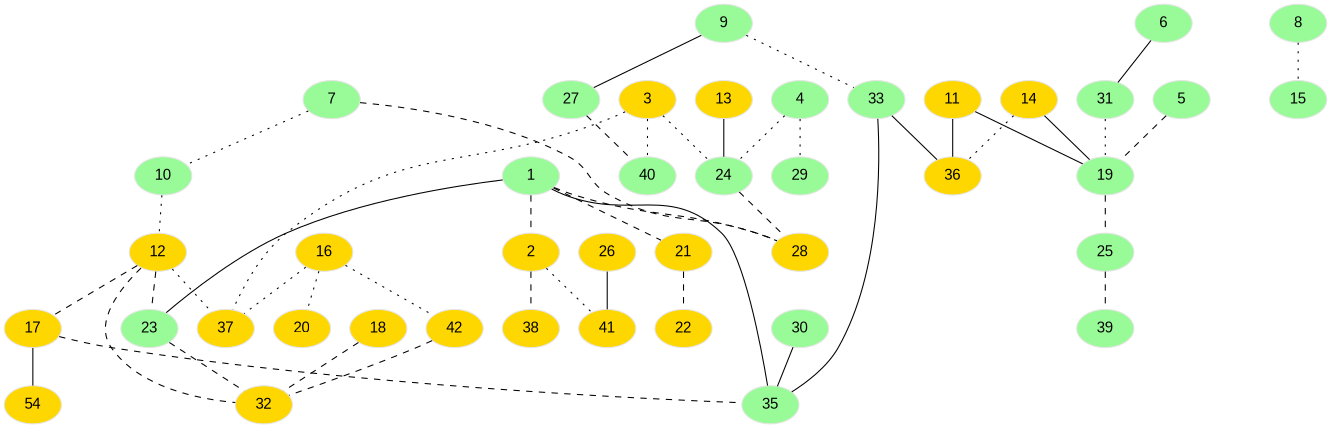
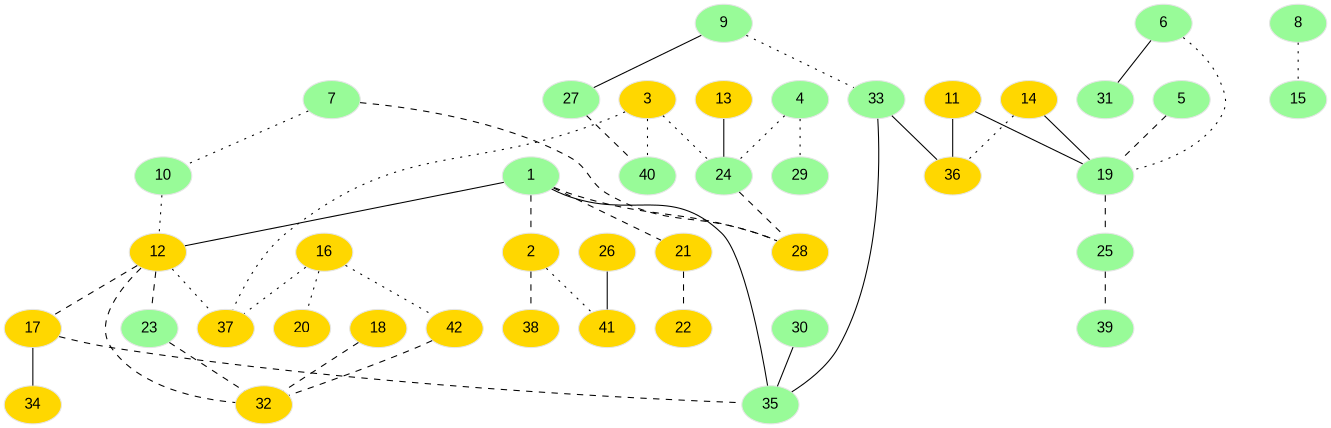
(1105, 138) -> (1218, 121)
(323, 219) -> (344, 214)
(33, 405) -> (33, 405)
